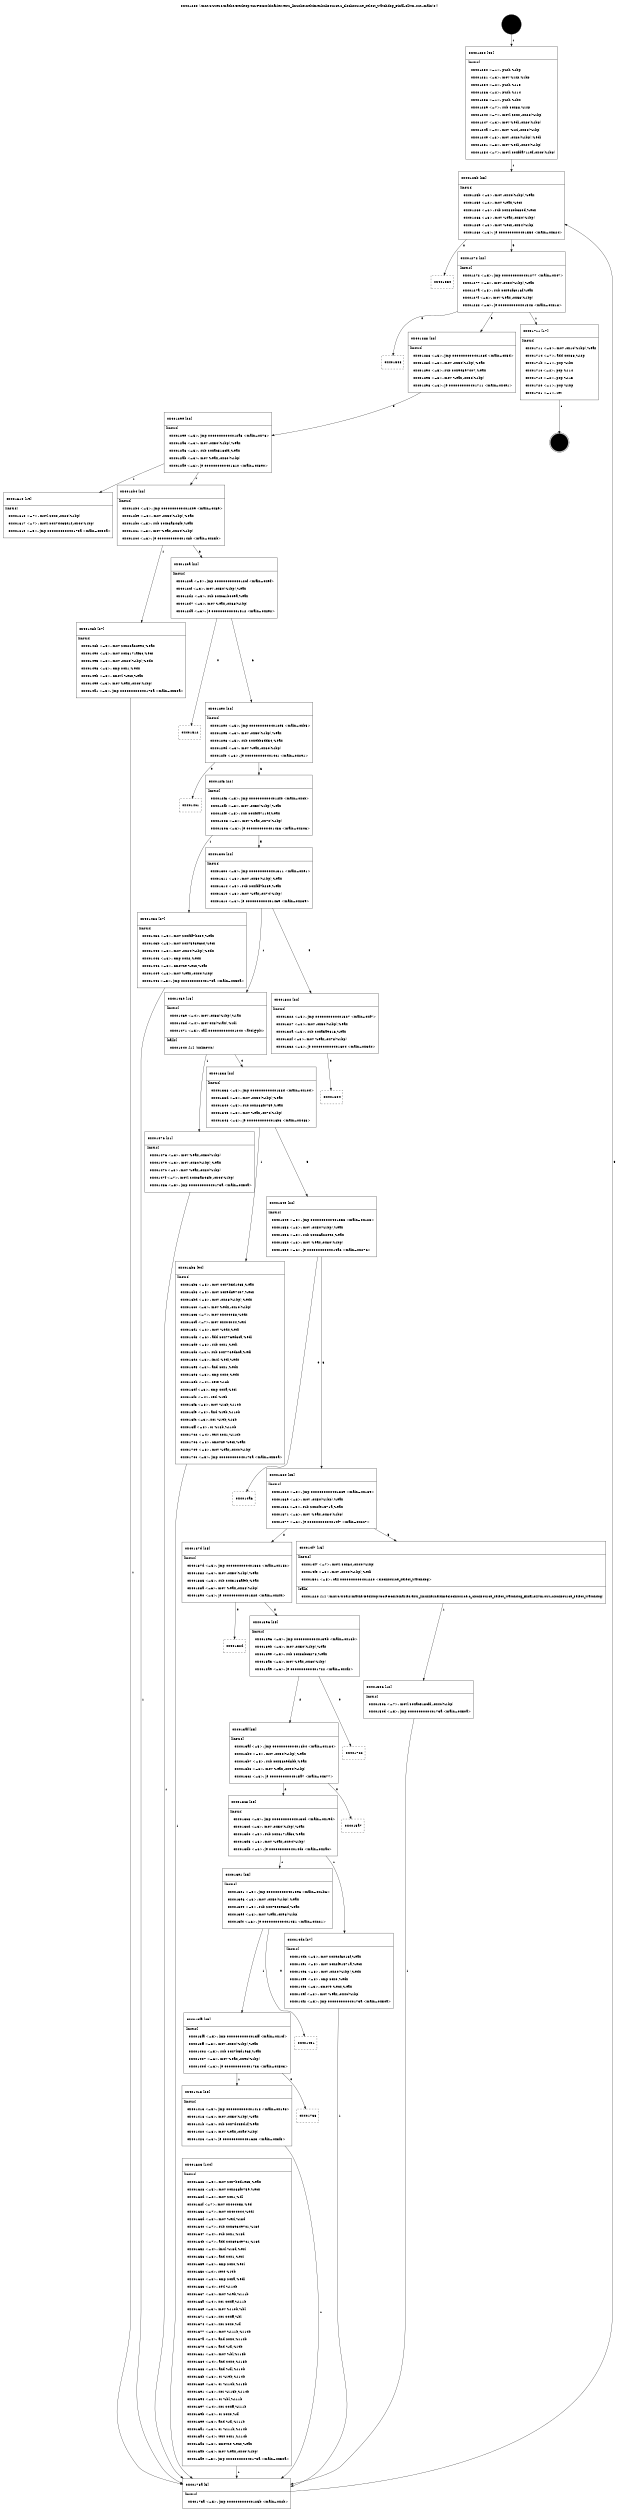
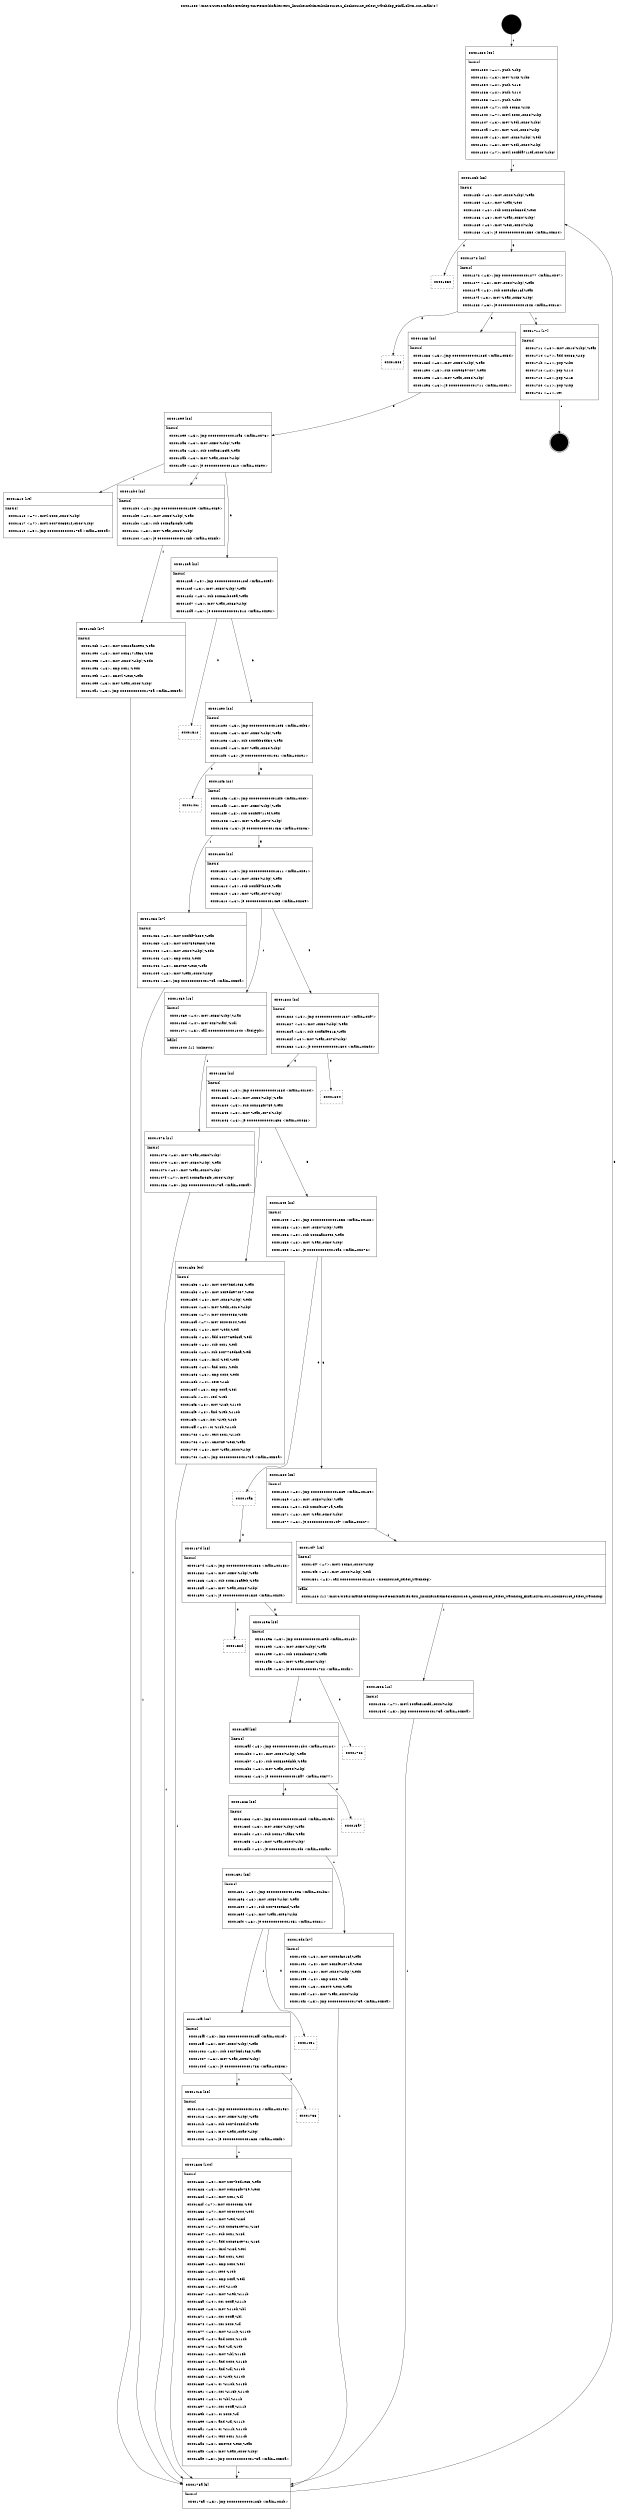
(197, 551) -> (229, 514)
(238, 1060) -> (294, 1059)
(280, 1535) -> (242, 1523)
(388, 1535) -> (388, 1535)
(280, 1861) -> none
(319, 2313) -> (237, 2151)
